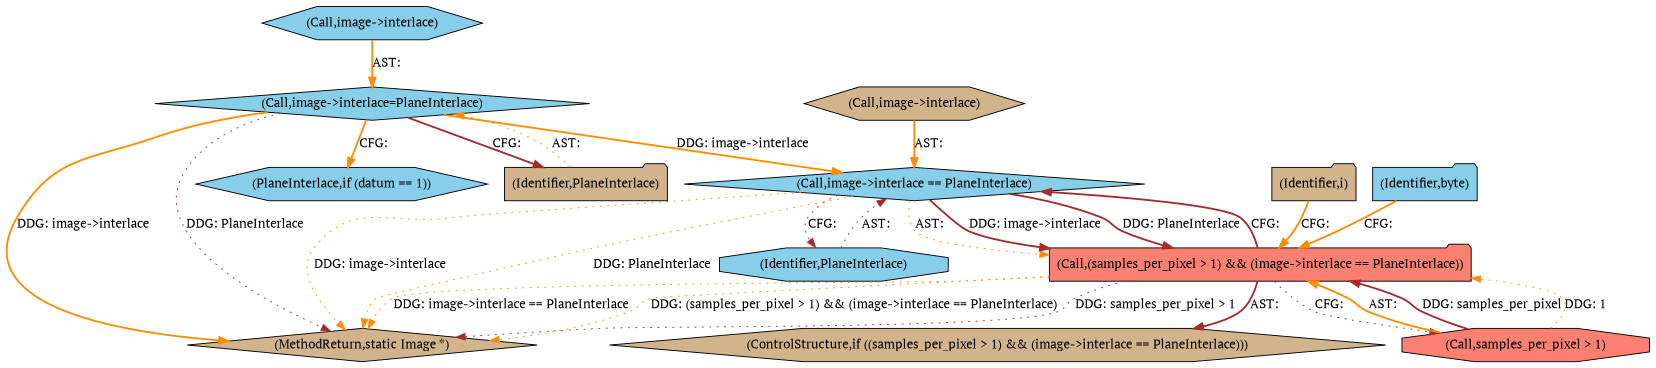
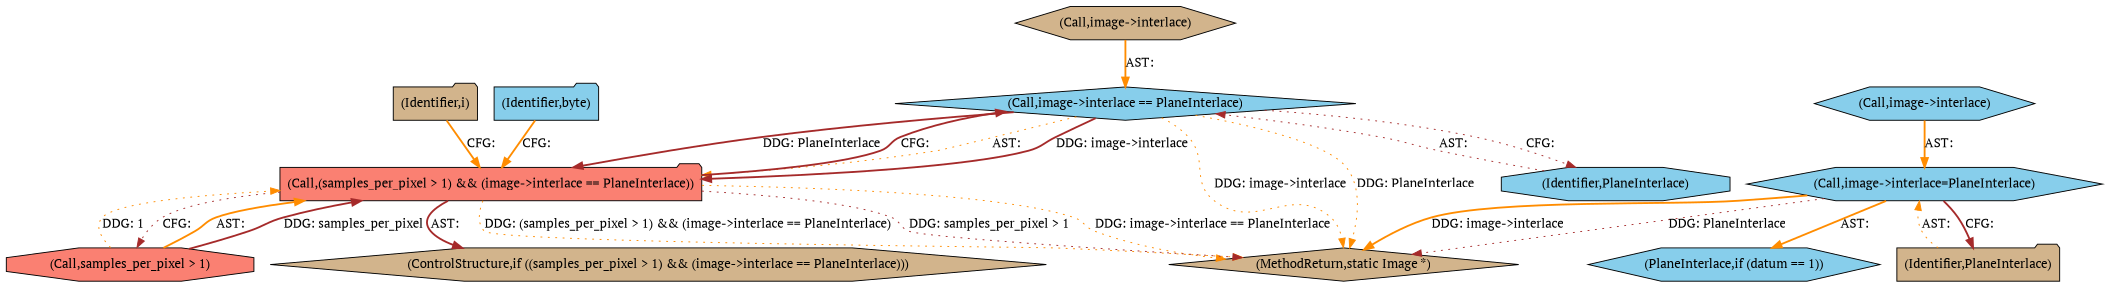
(372, 104) -> (1925, 184)
(638, 143) -> none
(376, 144) -> (1857, 224)
